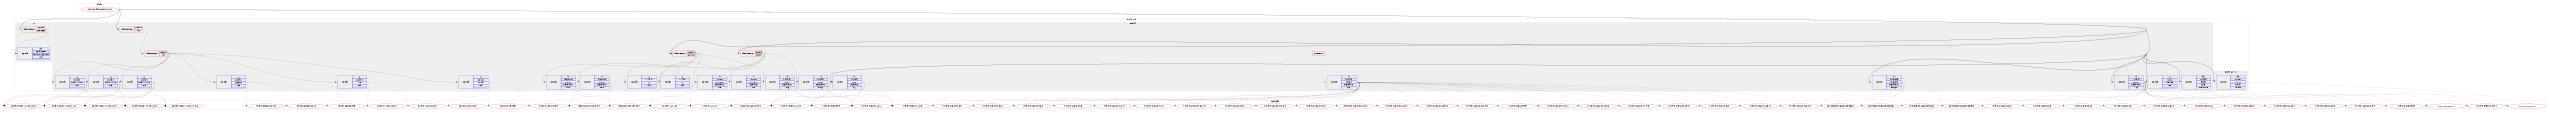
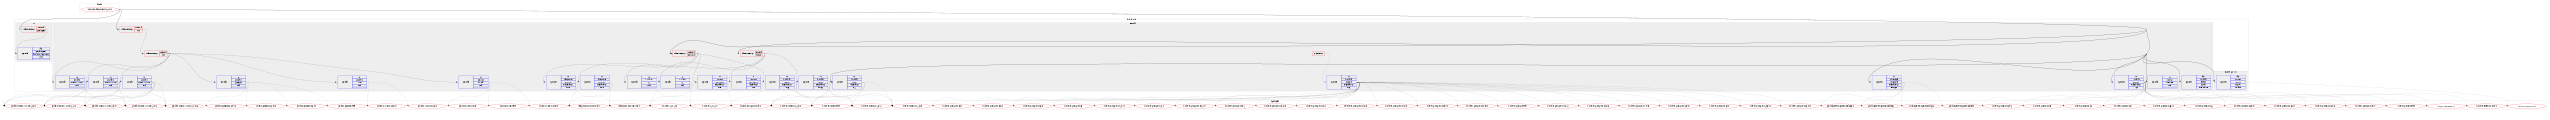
none -> (225, 106)
